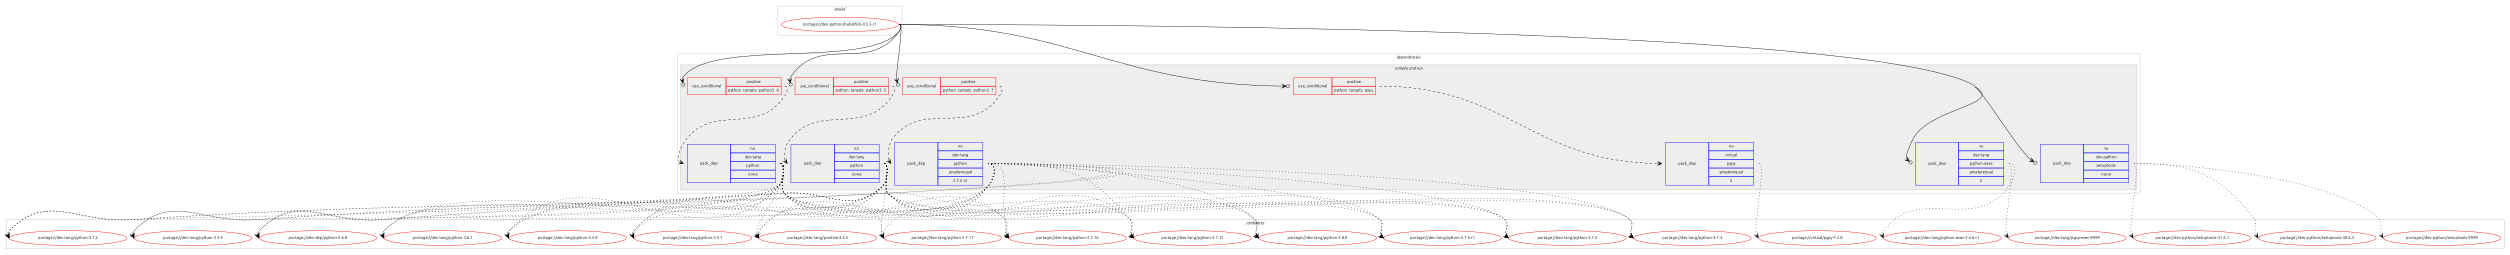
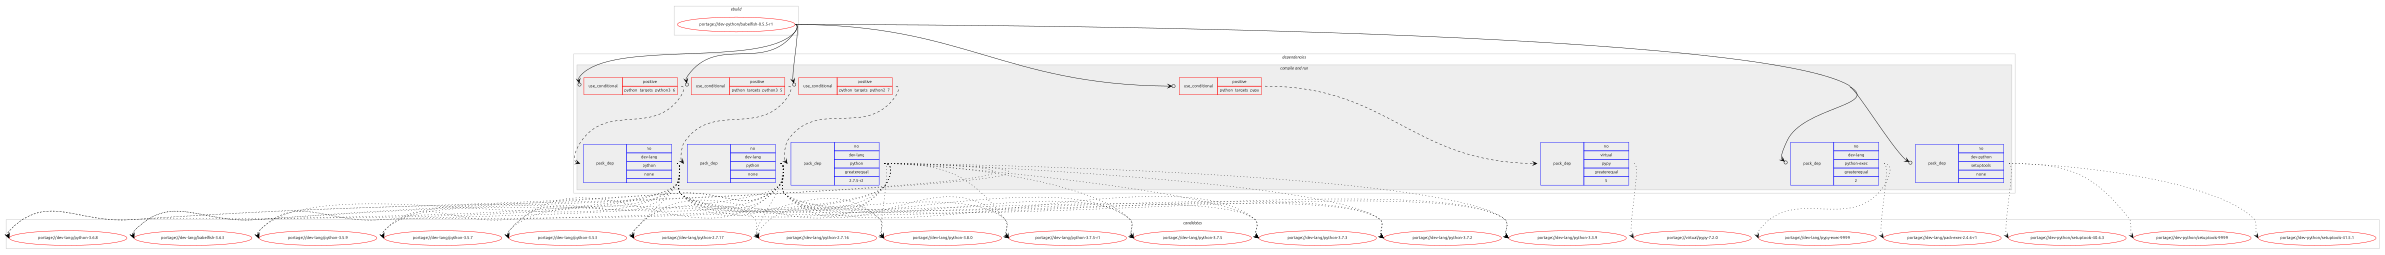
(318, 238) -> (68, 238)
(443, 238) -> (193, 238)
(818, 238) -> (568, 238)
(1193, 238) -> none
(1942, 238) -> (1942, 238)
